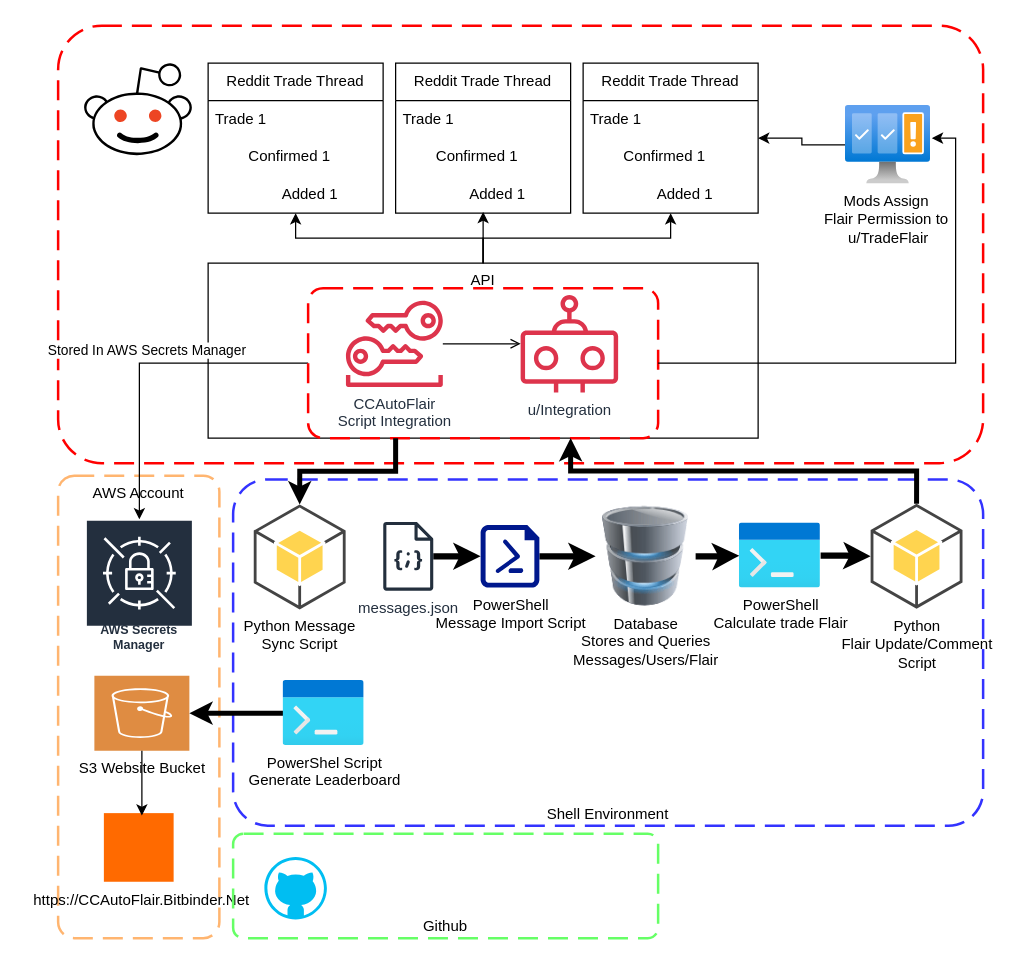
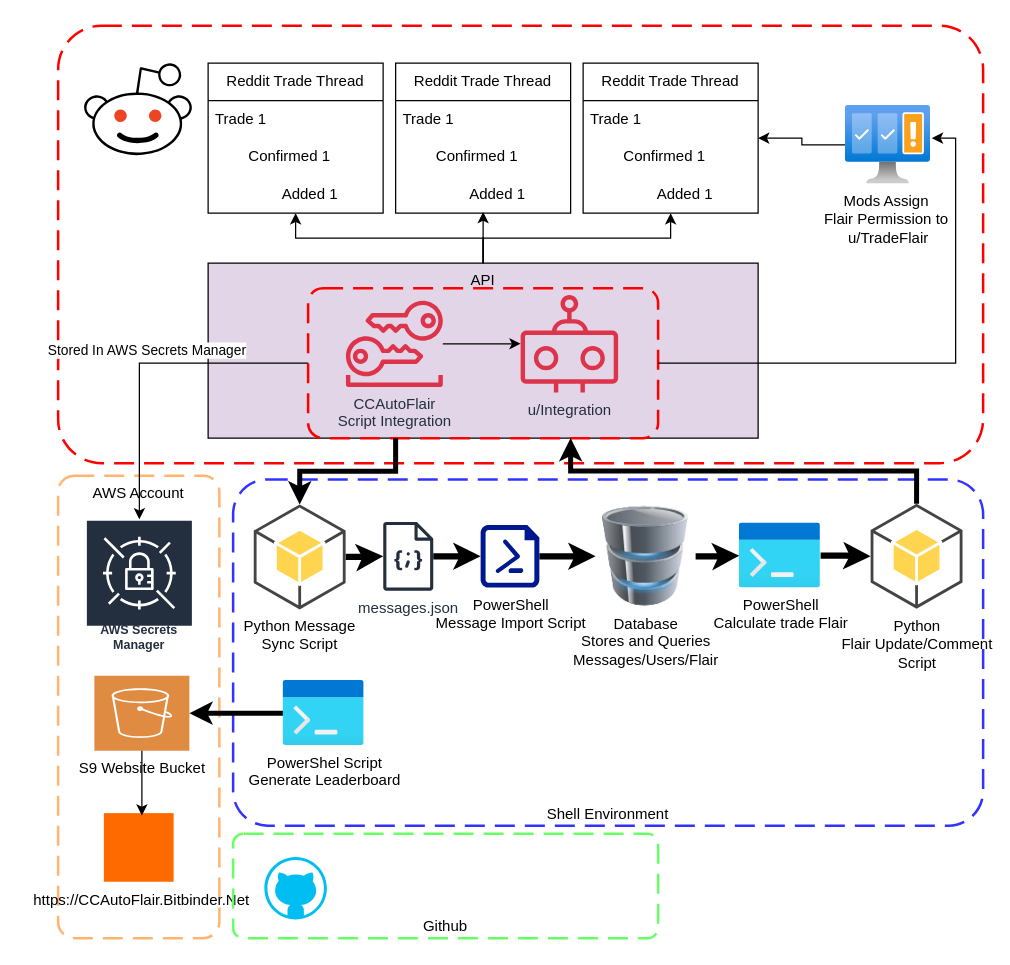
(512, 344) -> (510, 344)
(483, 351) -> (483, 351)
none -> (360, 557)
(143, 768) -> (143, 768)
